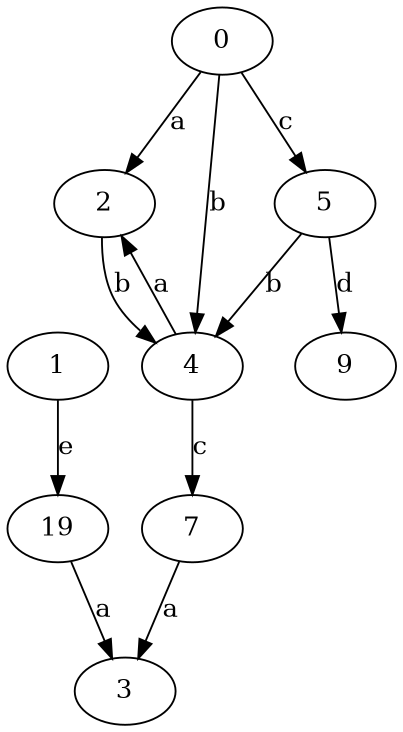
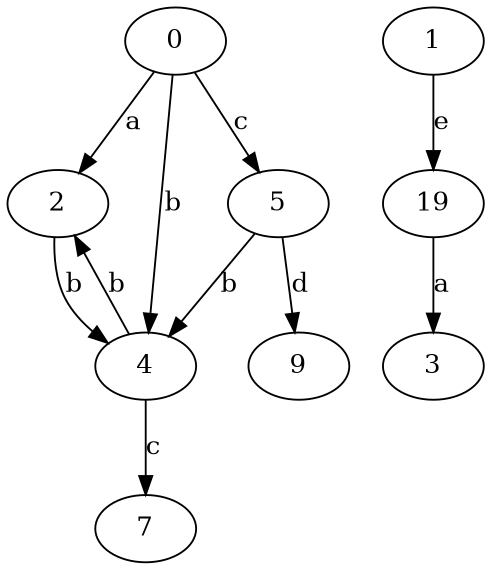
(162, 285) -> (118, 285)
(162, 601) -> none
